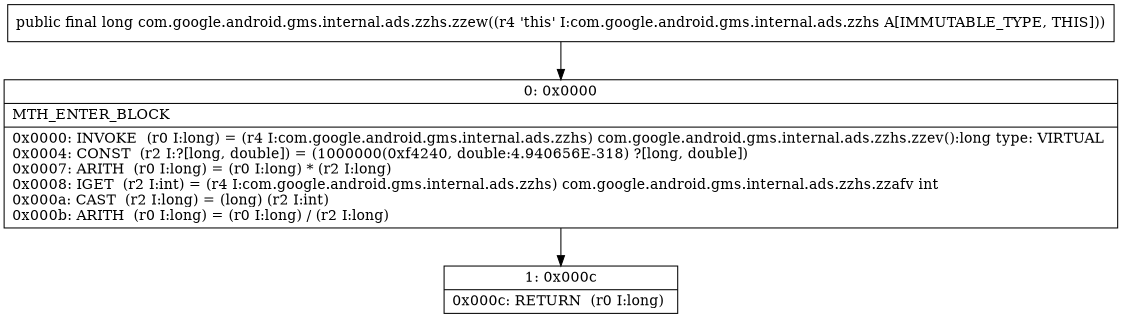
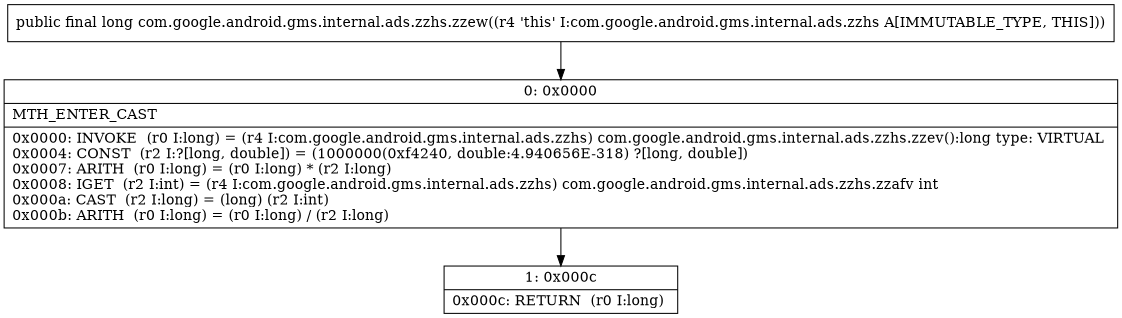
(92, 115) -> (85, 115)
